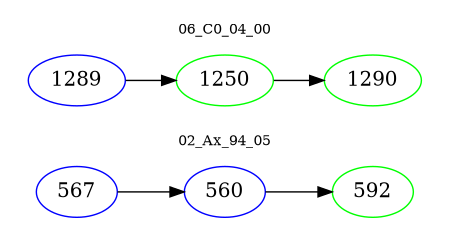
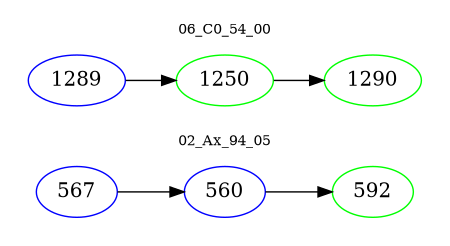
(225, 30) -> (225, 30)
